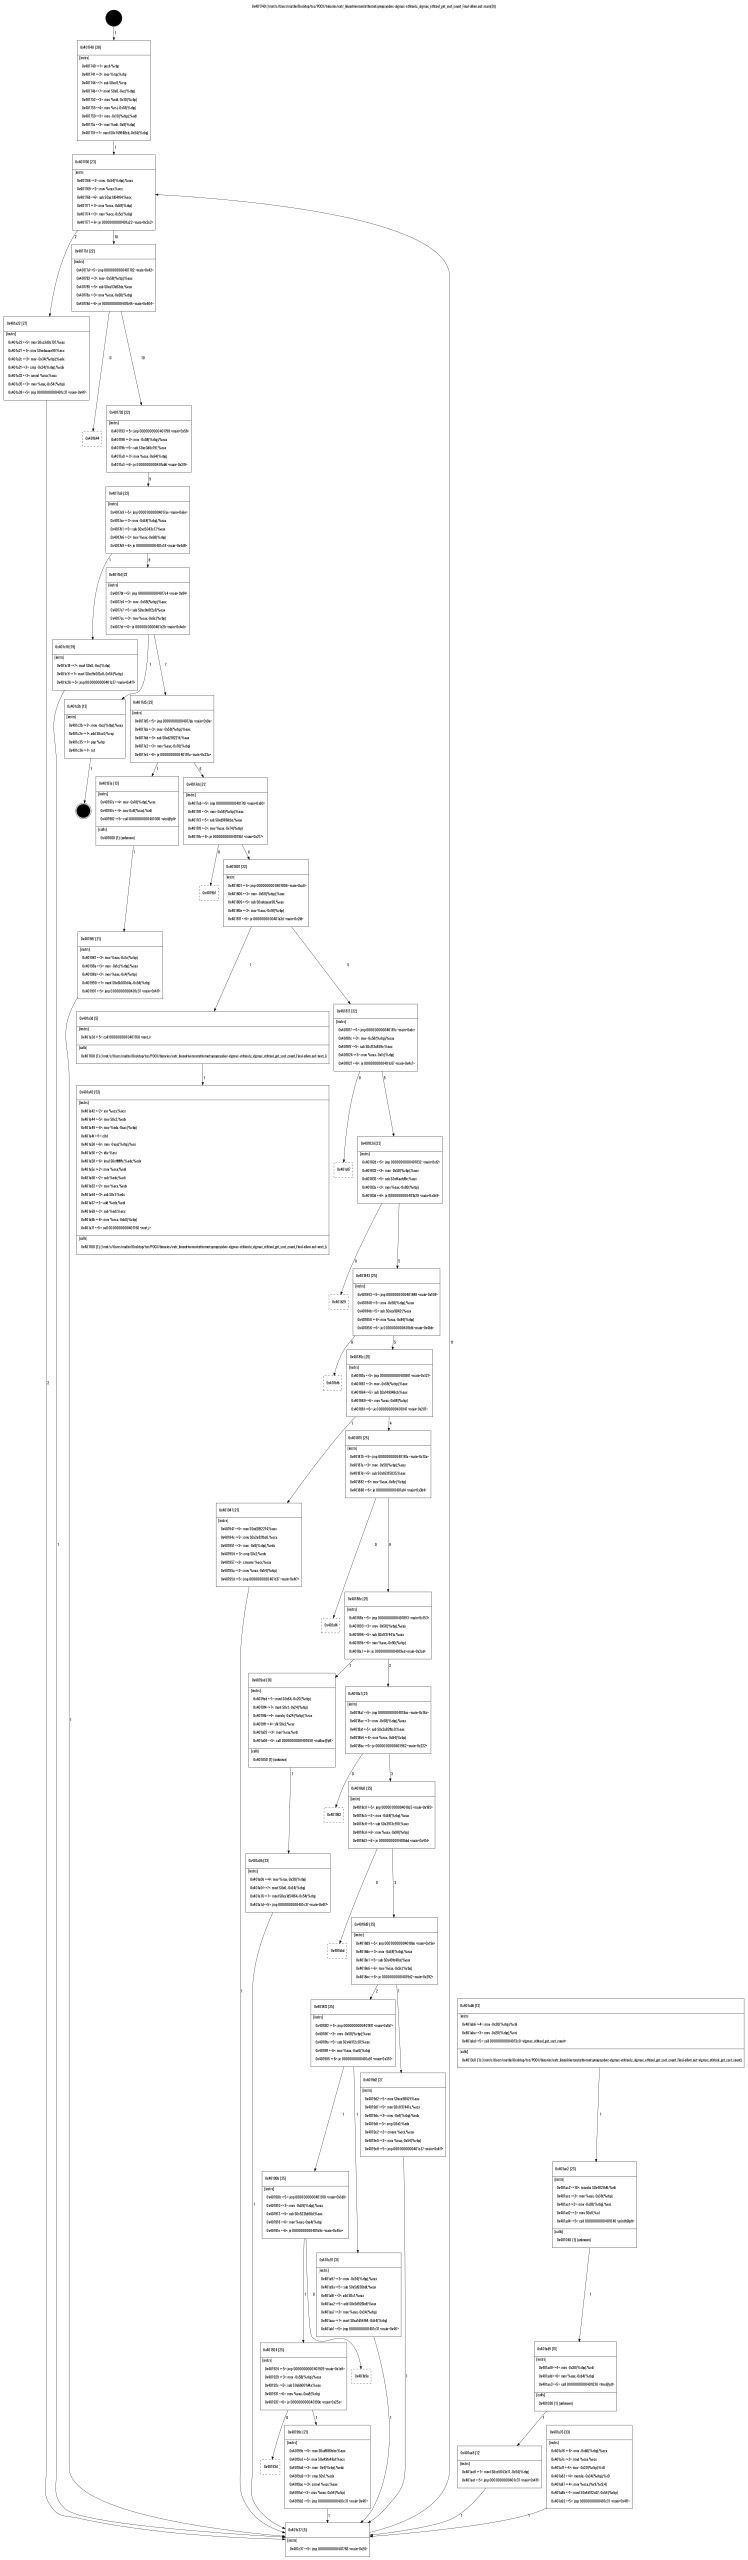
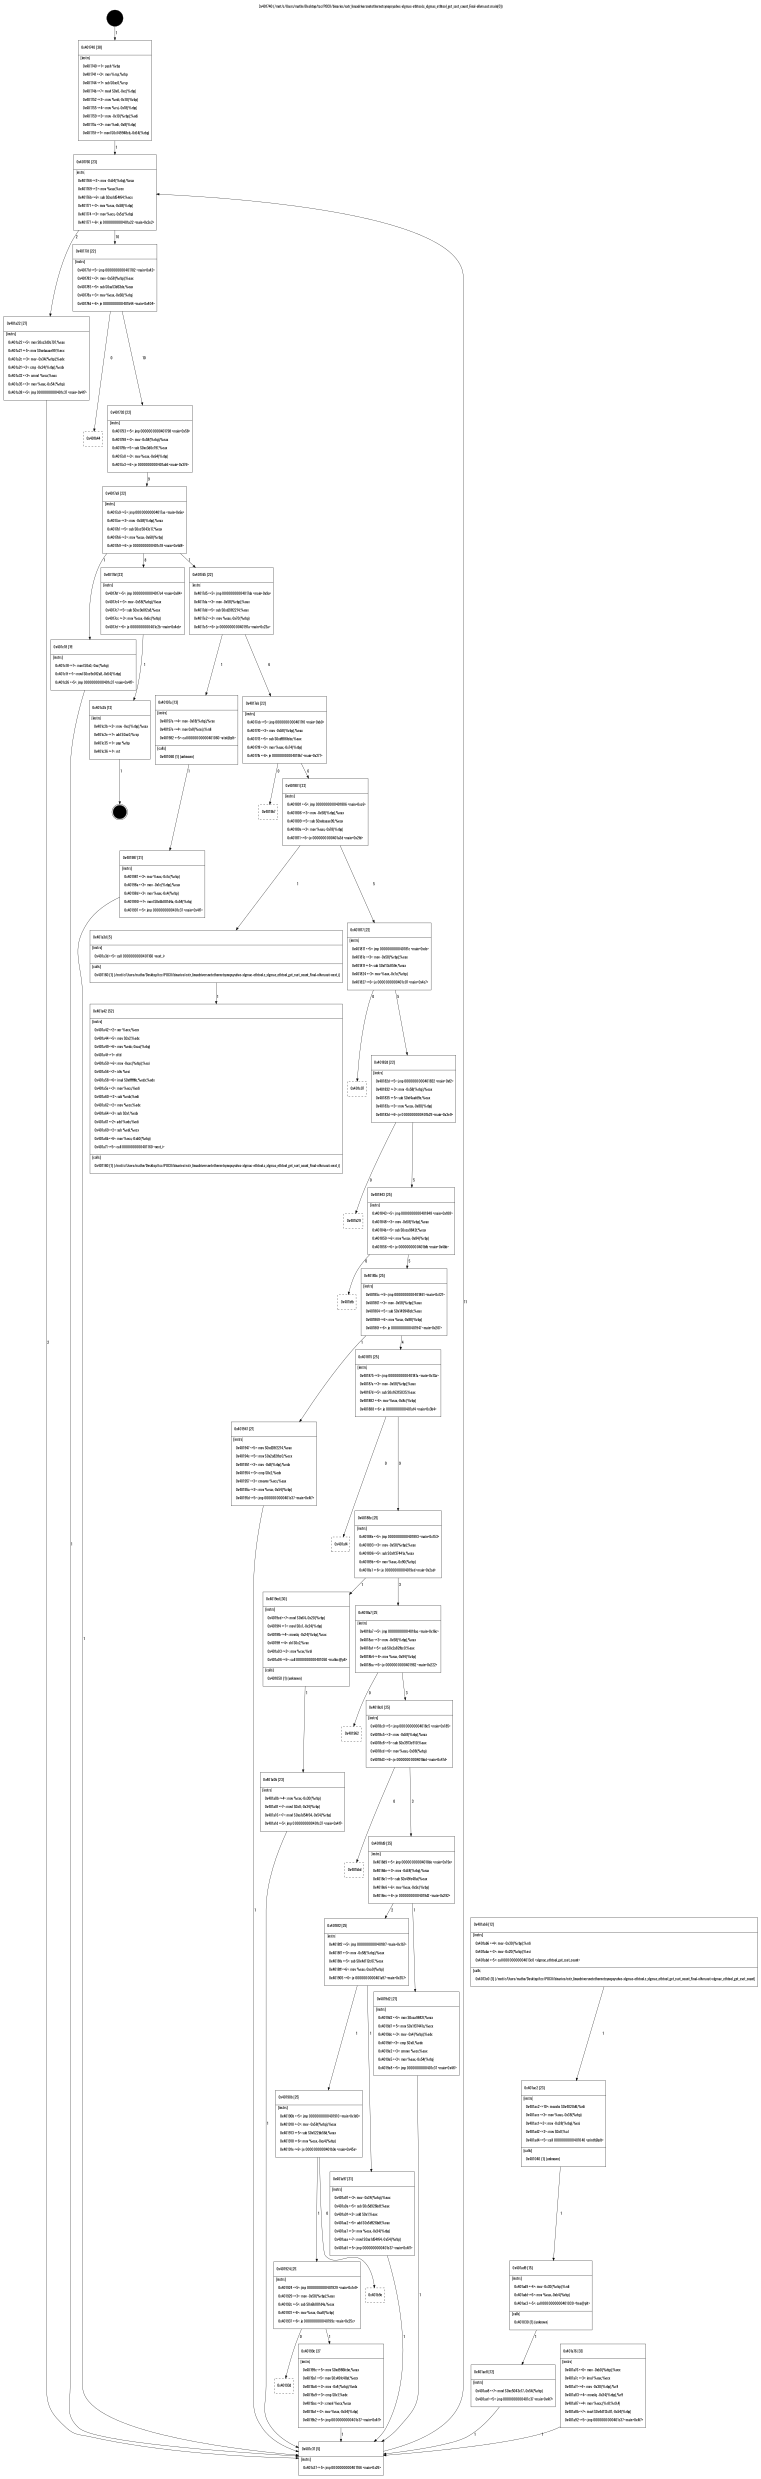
(160, 664) -> (187, 560)
